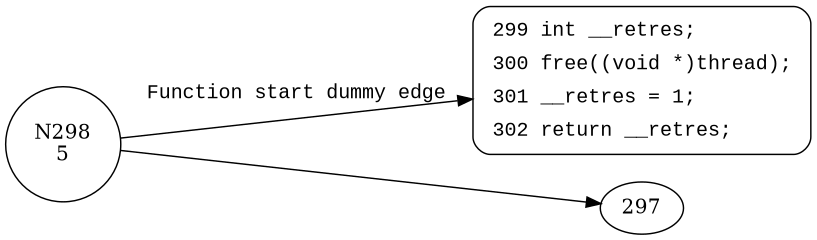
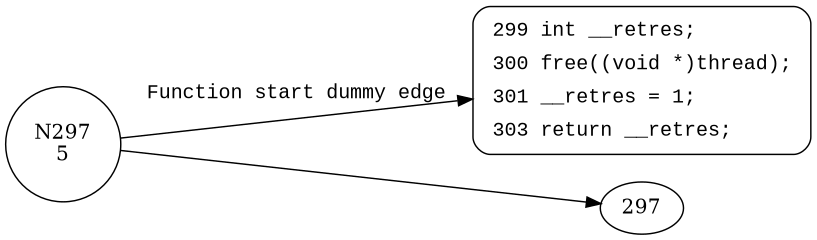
(511, 130) -> (511, 130)
(63, 144) -> (63, 144)
